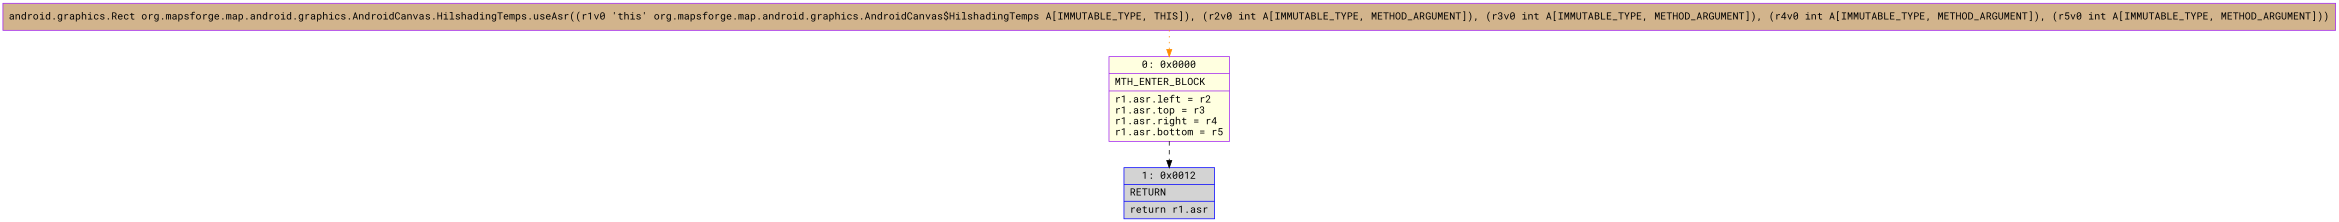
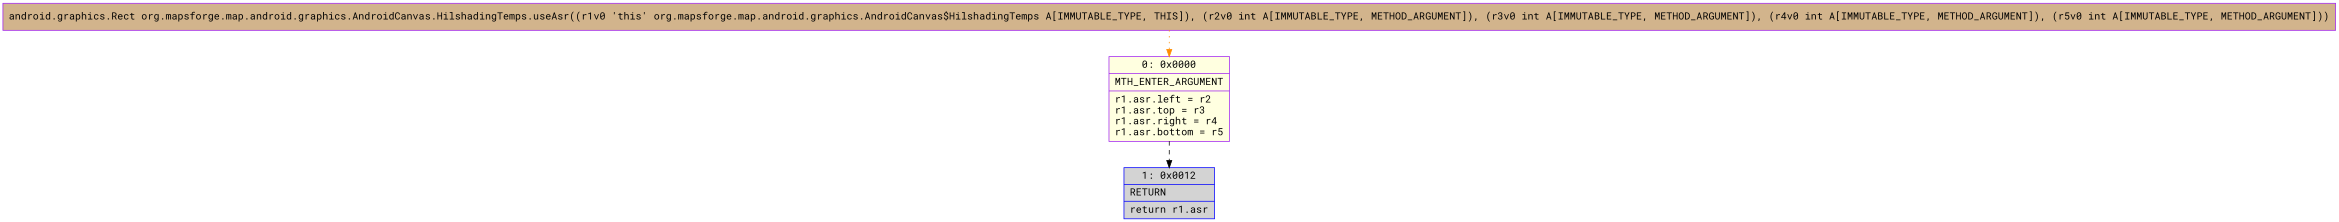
(1160, 82) -> (1169, 82)
